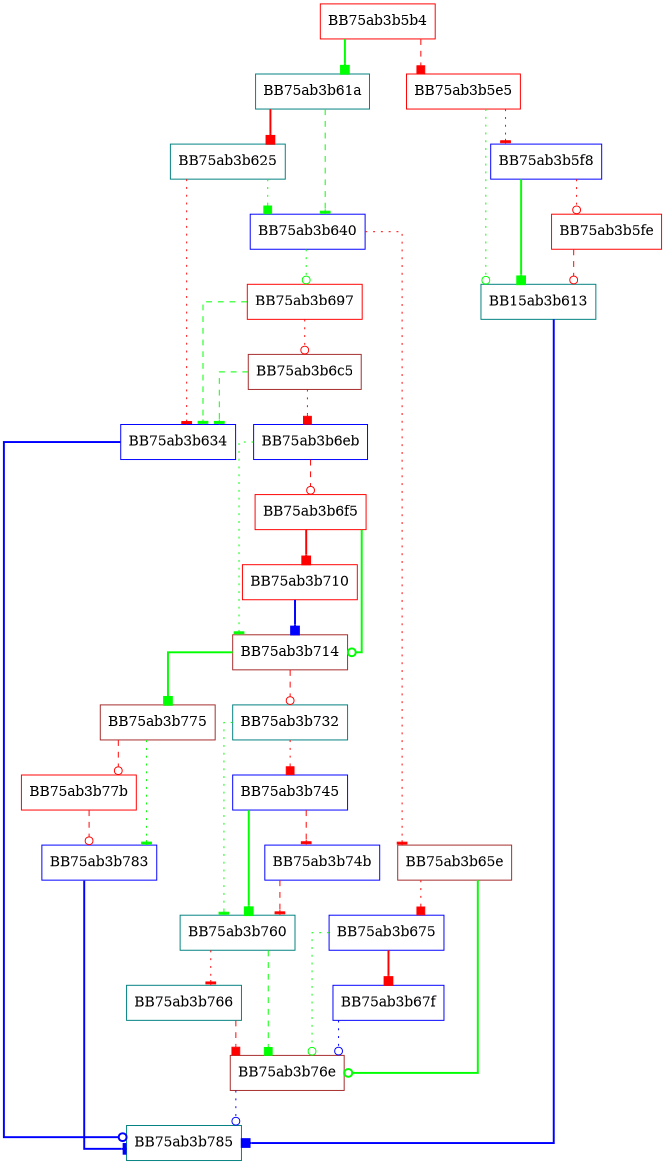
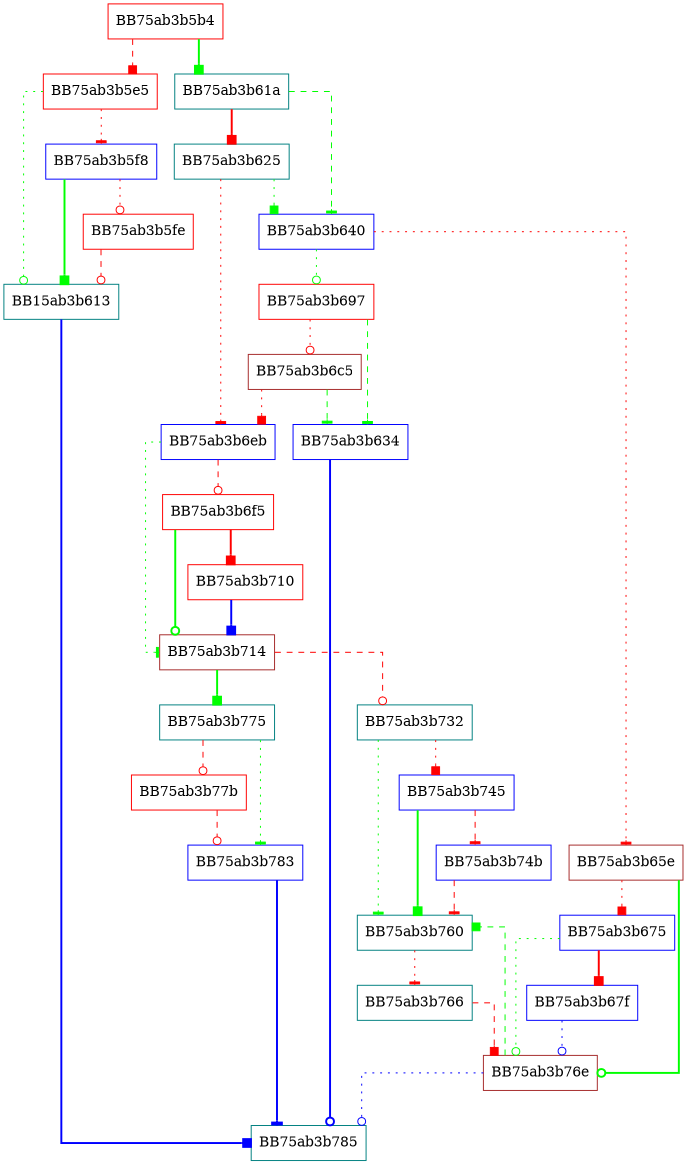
(187, 299) -> (221, 299)
(158, 722) -> (217, 722)
(268, 998) -> (505, 980)
